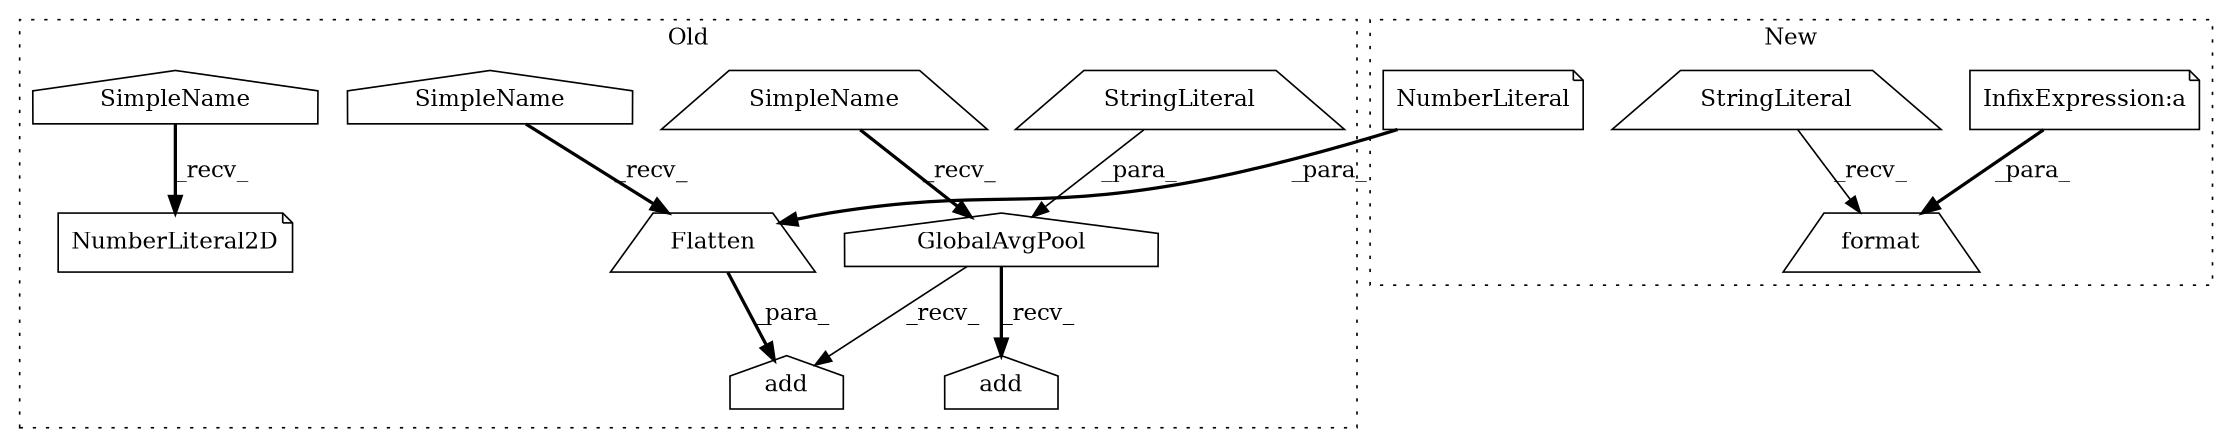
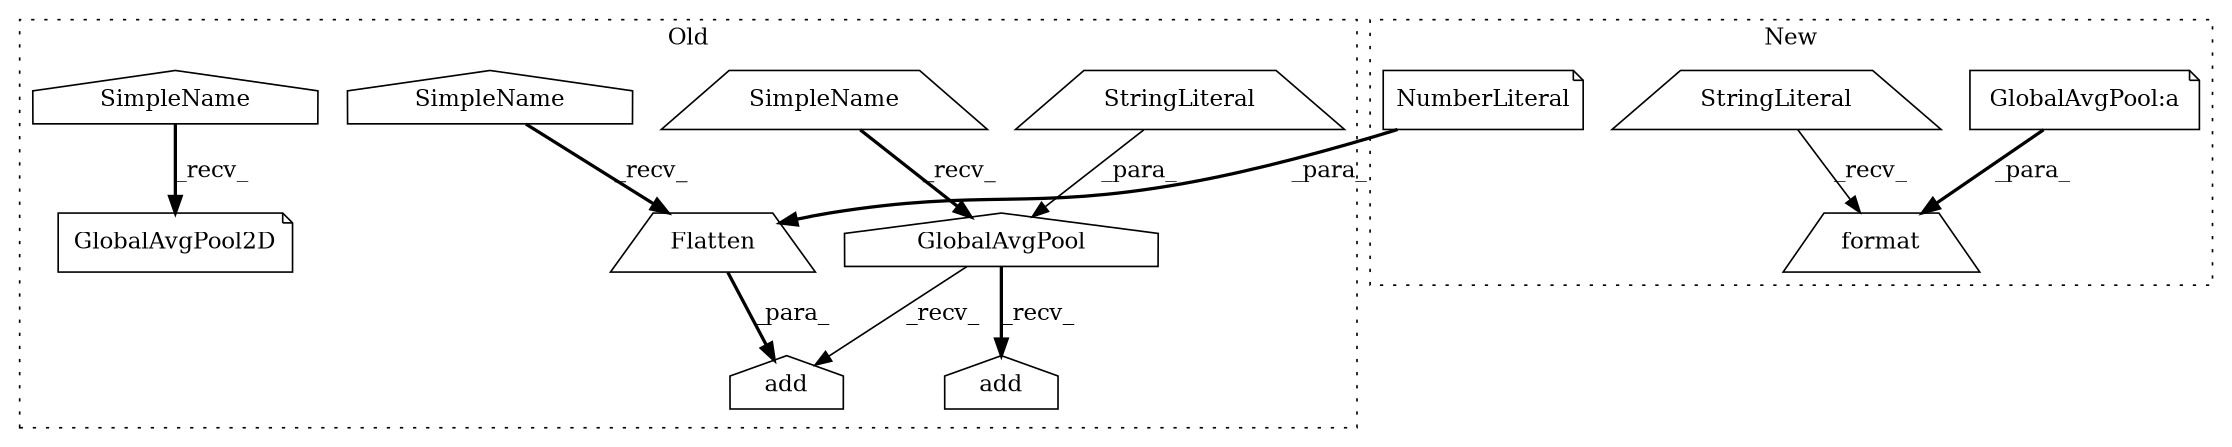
(2085, 100) -> (2085, 100)
(175, 243) -> (175, 243)
